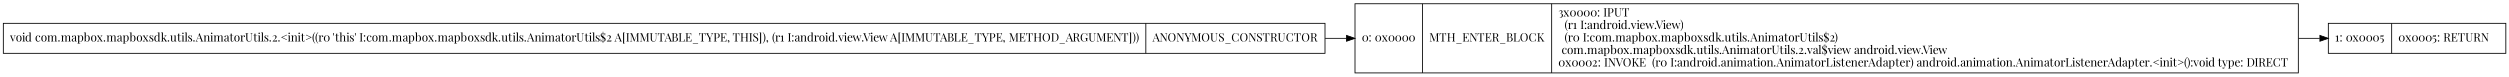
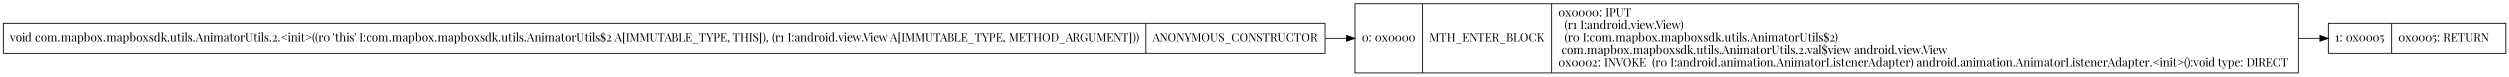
(1597, 13) -> (1598, 13)
